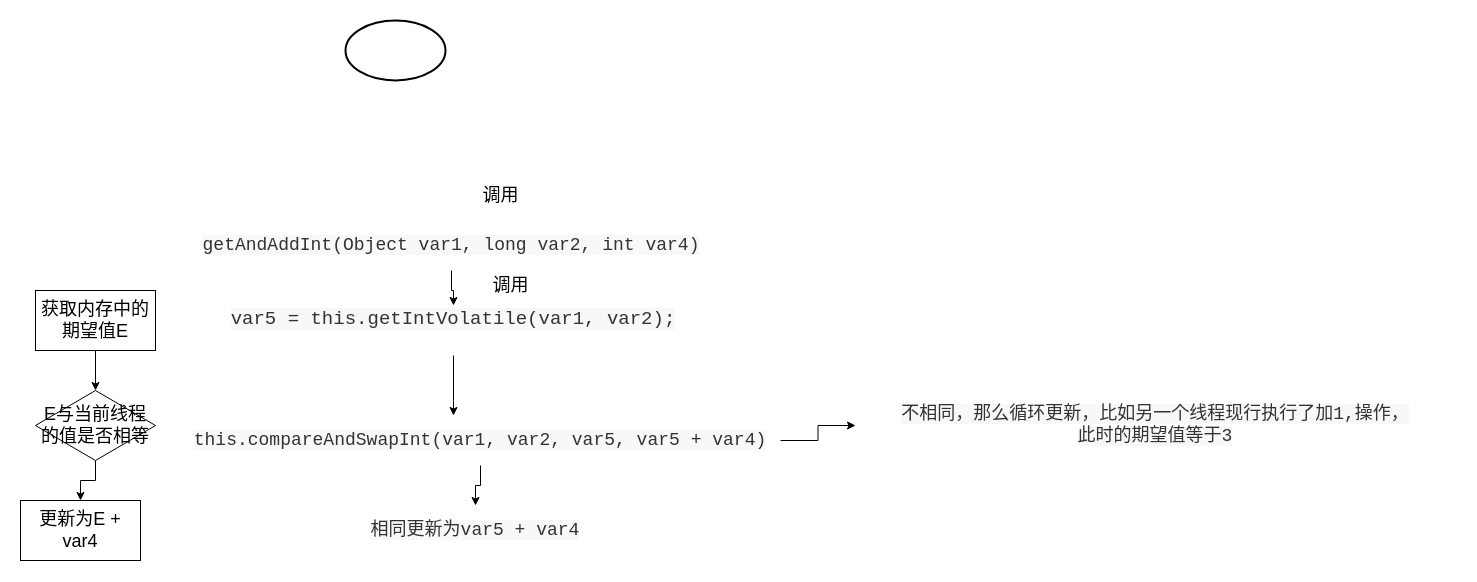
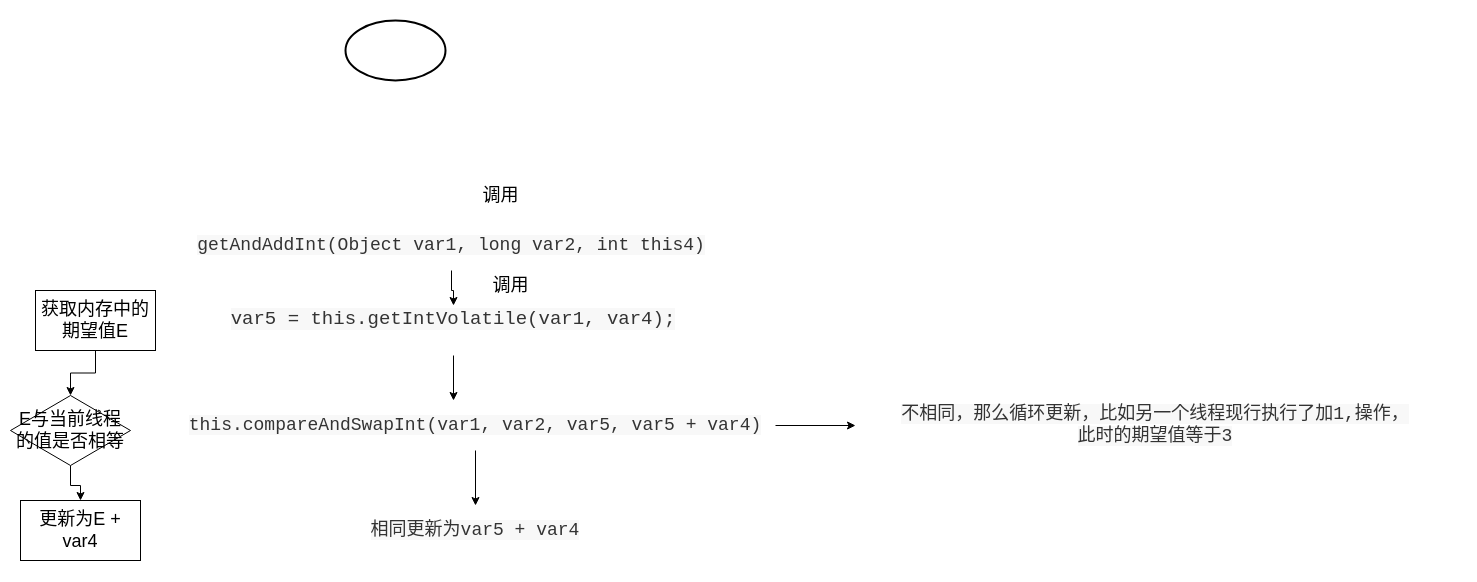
(452, 246) -> (452, 246)
(454, 331) -> (454, 331)
(96, 426) -> (71, 431)
(481, 441) -> (476, 426)
